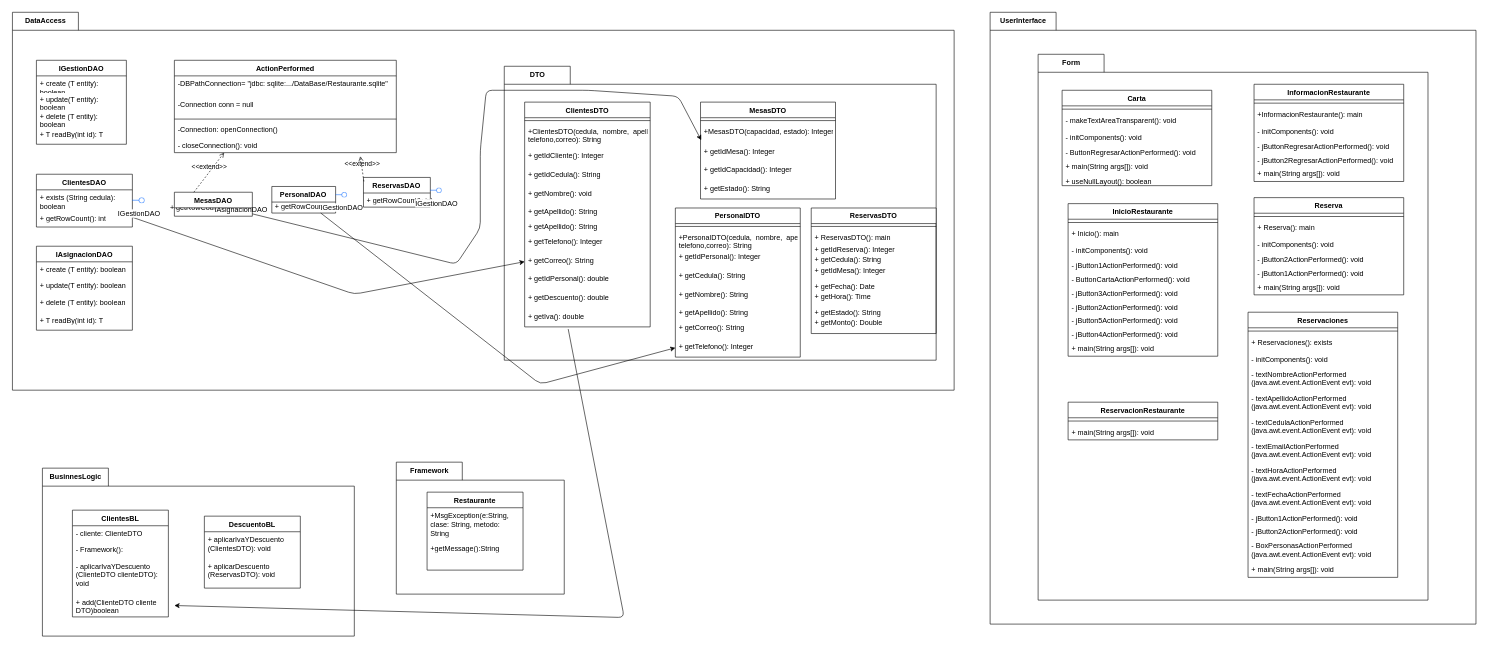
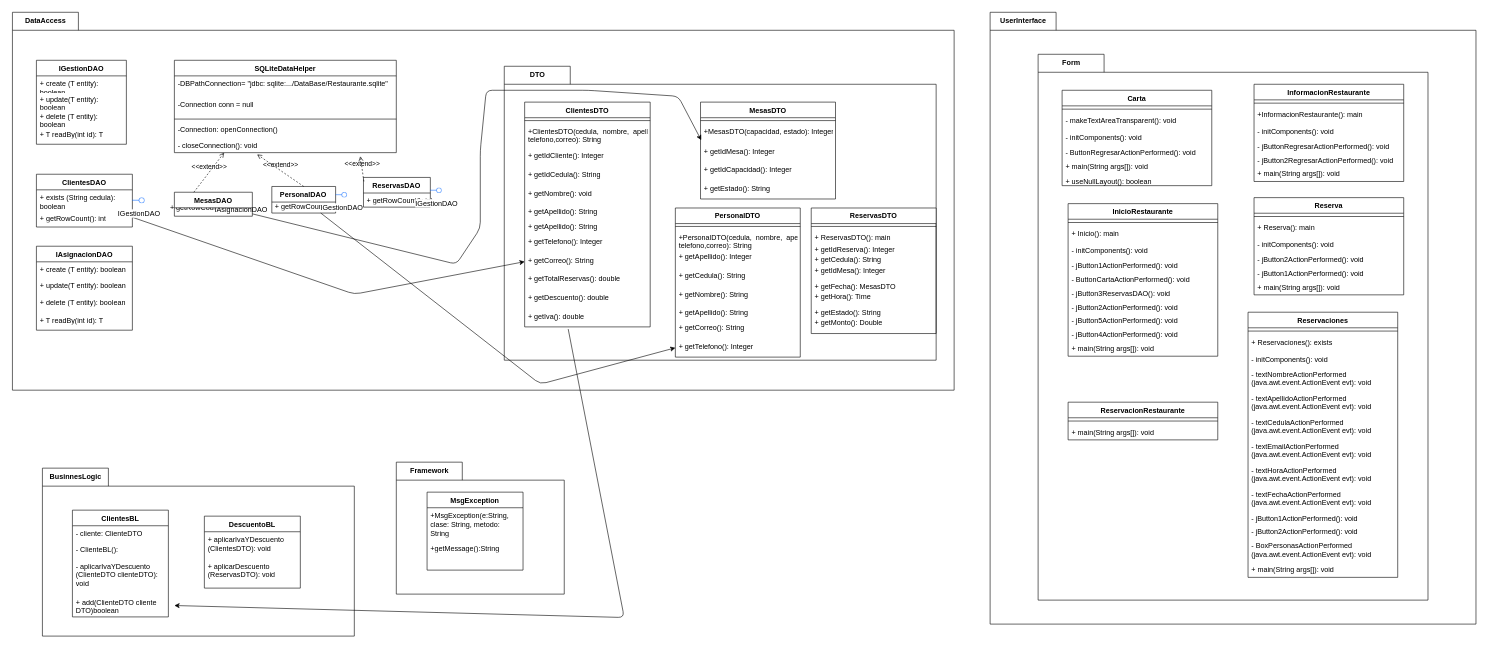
(285, 68) -> (285, 68)
none -> (270, 163)
(727, 257) -> (722, 257)
(574, 279) -> (580, 279)
(848, 286) -> (856, 286)
(1133, 293) -> (1126, 293)
(475, 501) -> (475, 501)
(102, 550) -> (100, 550)
